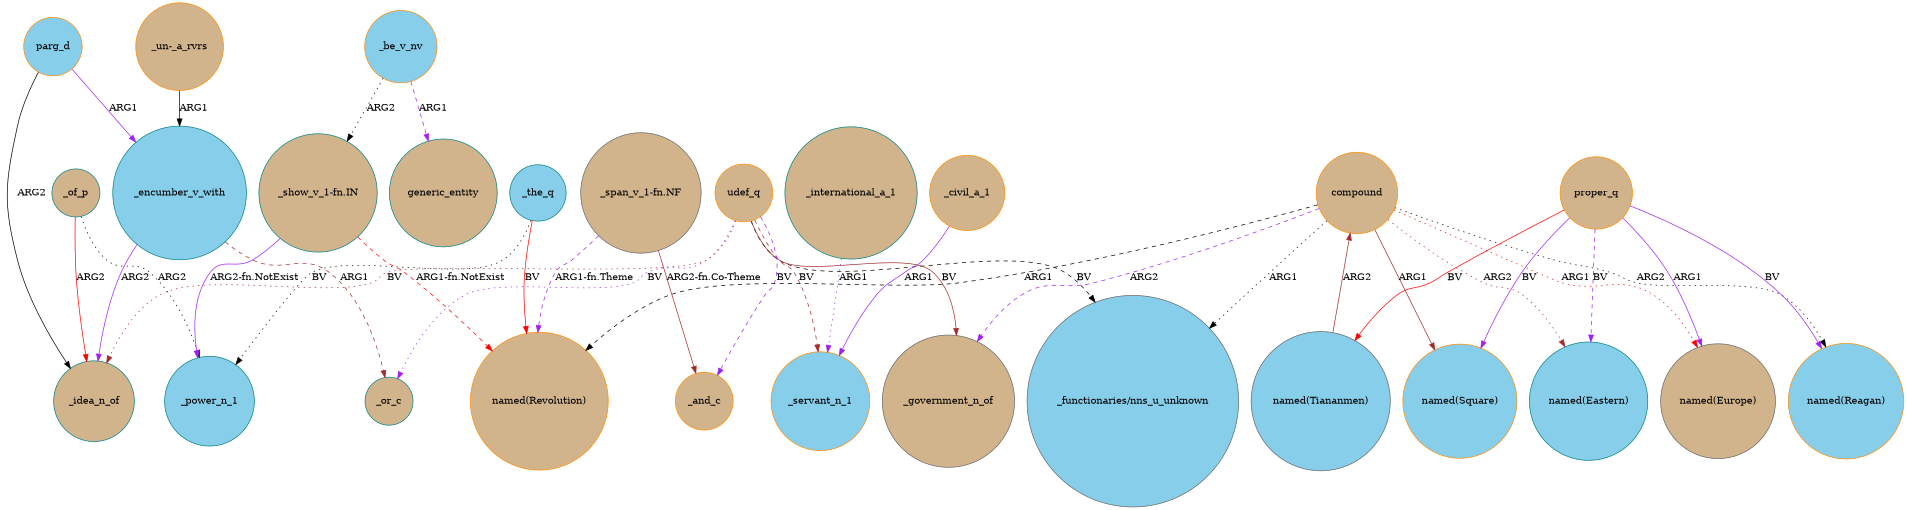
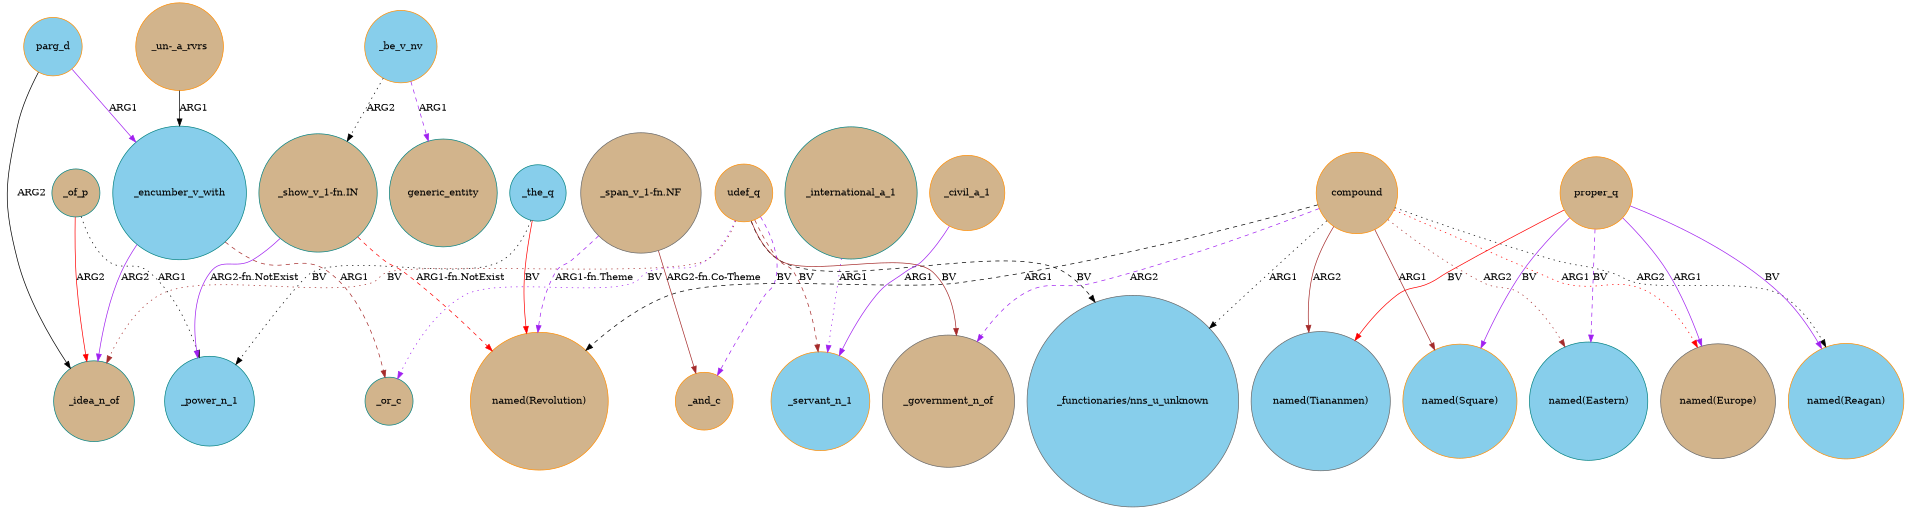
(172, 278) -> (172, 278)
(1341, 286) -> (1313, 274)
